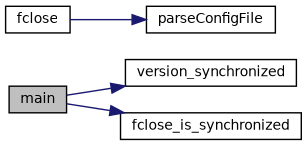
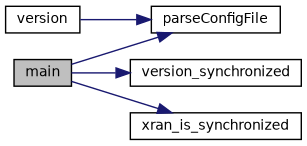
(38, 20) -> (43, 20)
none -> (115, 51)
(211, 126) -> (216, 126)
